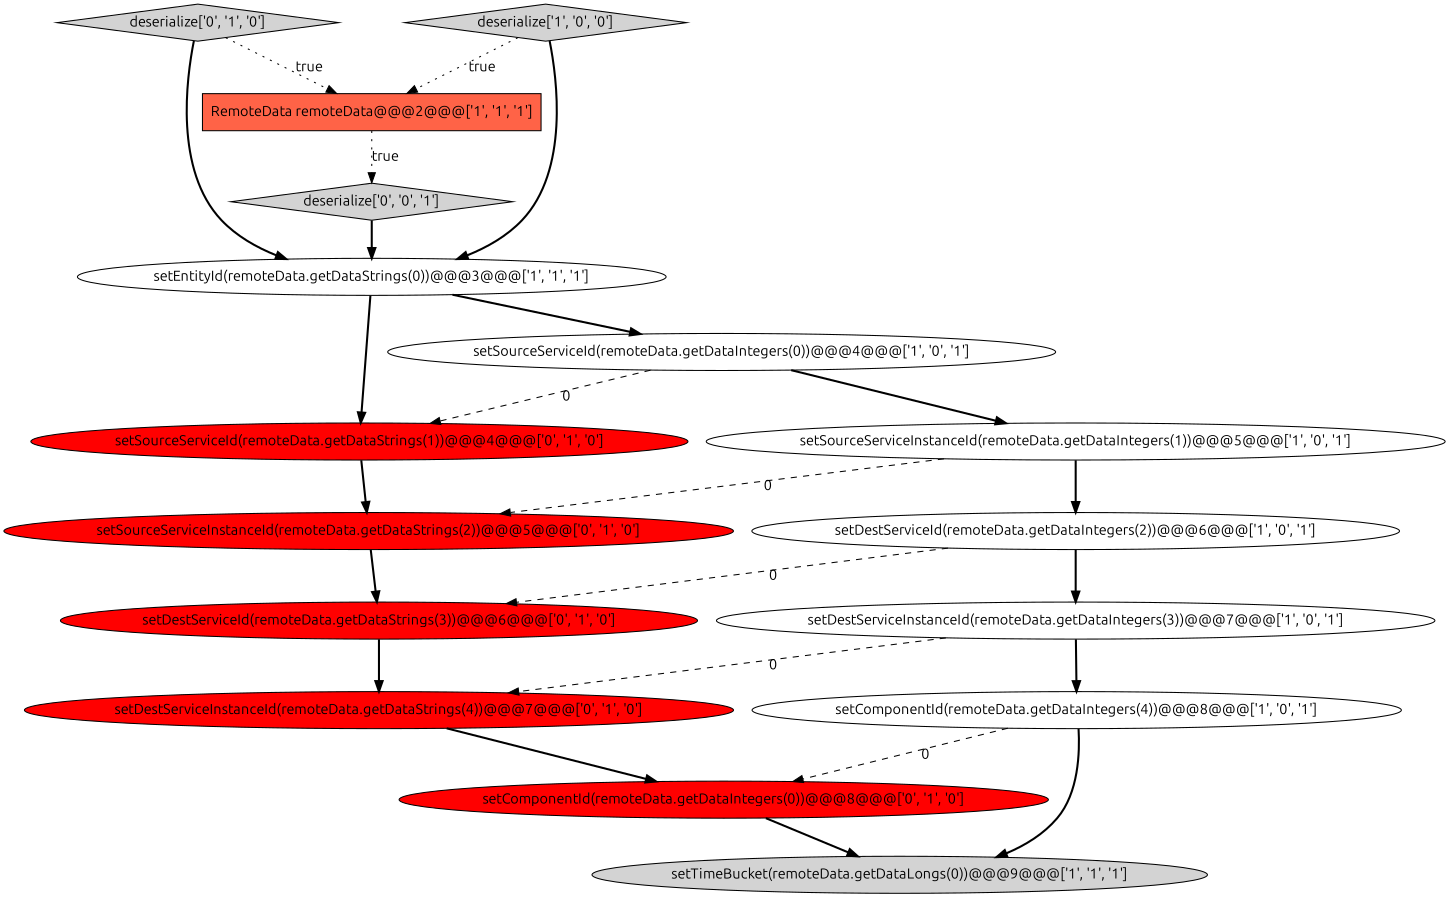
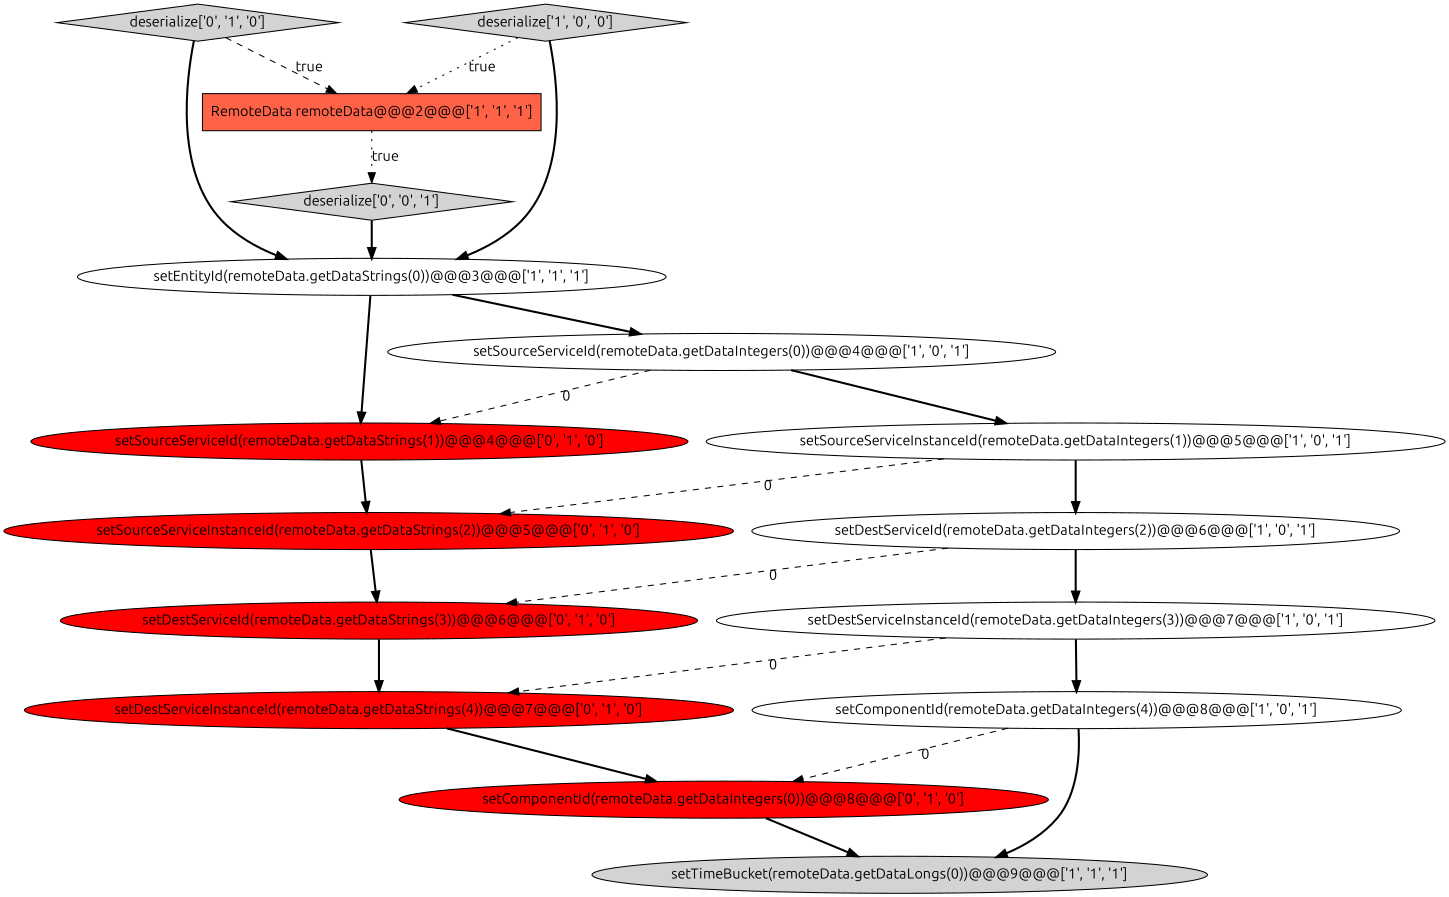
(276, 63) -> (276, 63)
